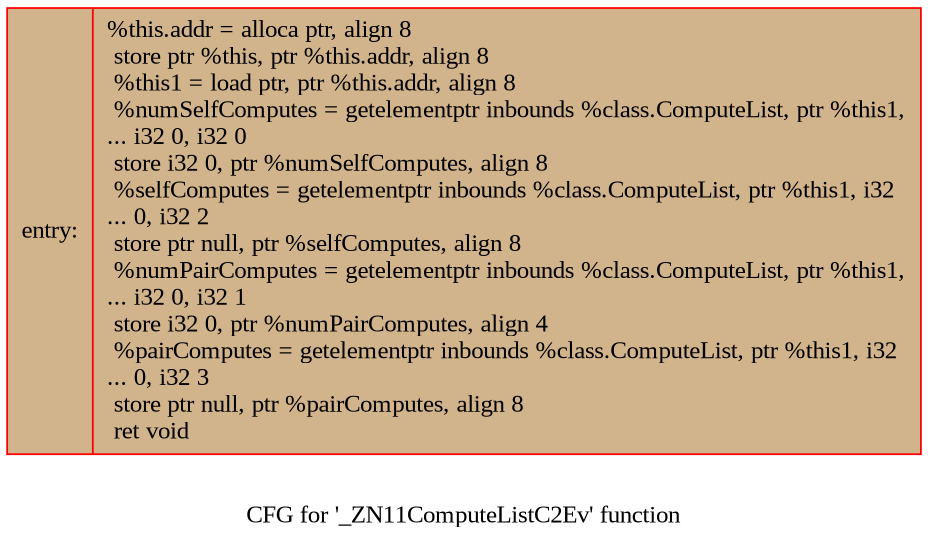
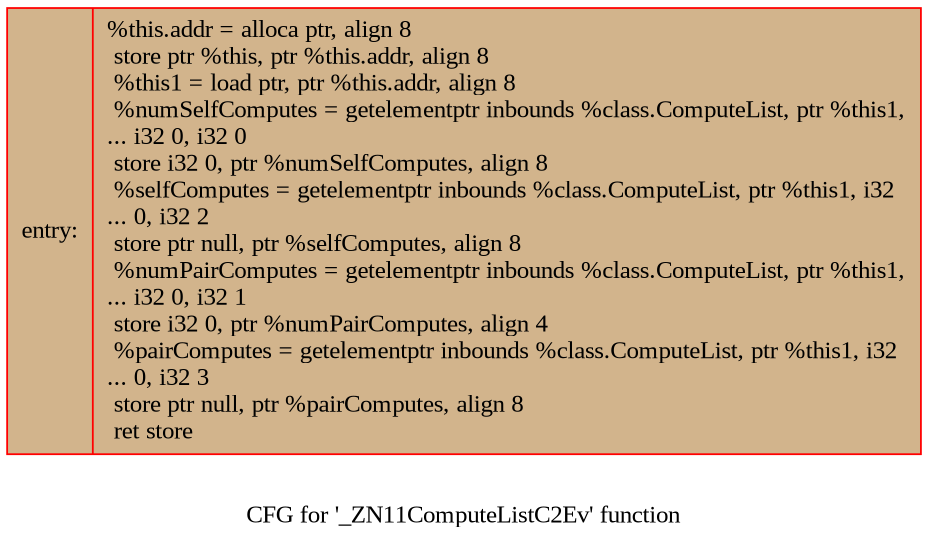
(148, 431) -> (151, 431)
